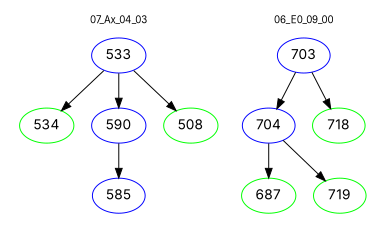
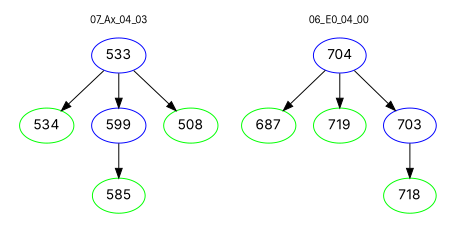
(304, 21) -> (339, 21)
(288, 86) -> (371, 87)
(119, 126) -> (119, 126)
(119, 196) -> (119, 196)
